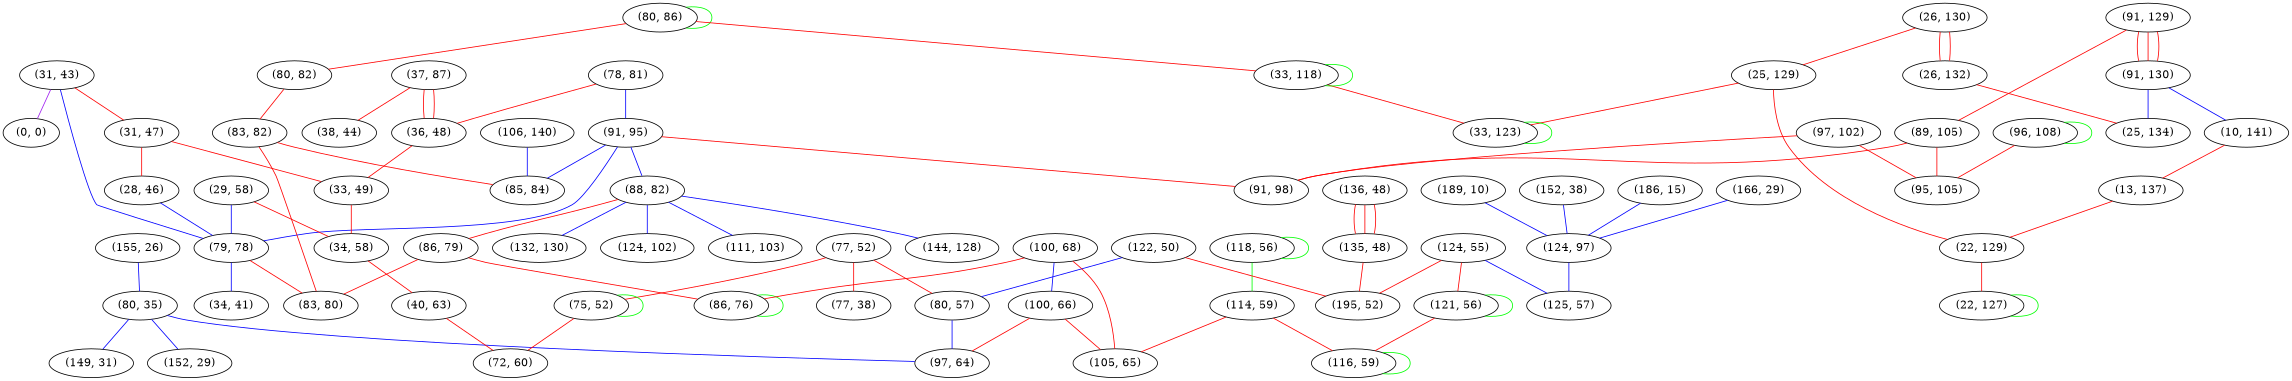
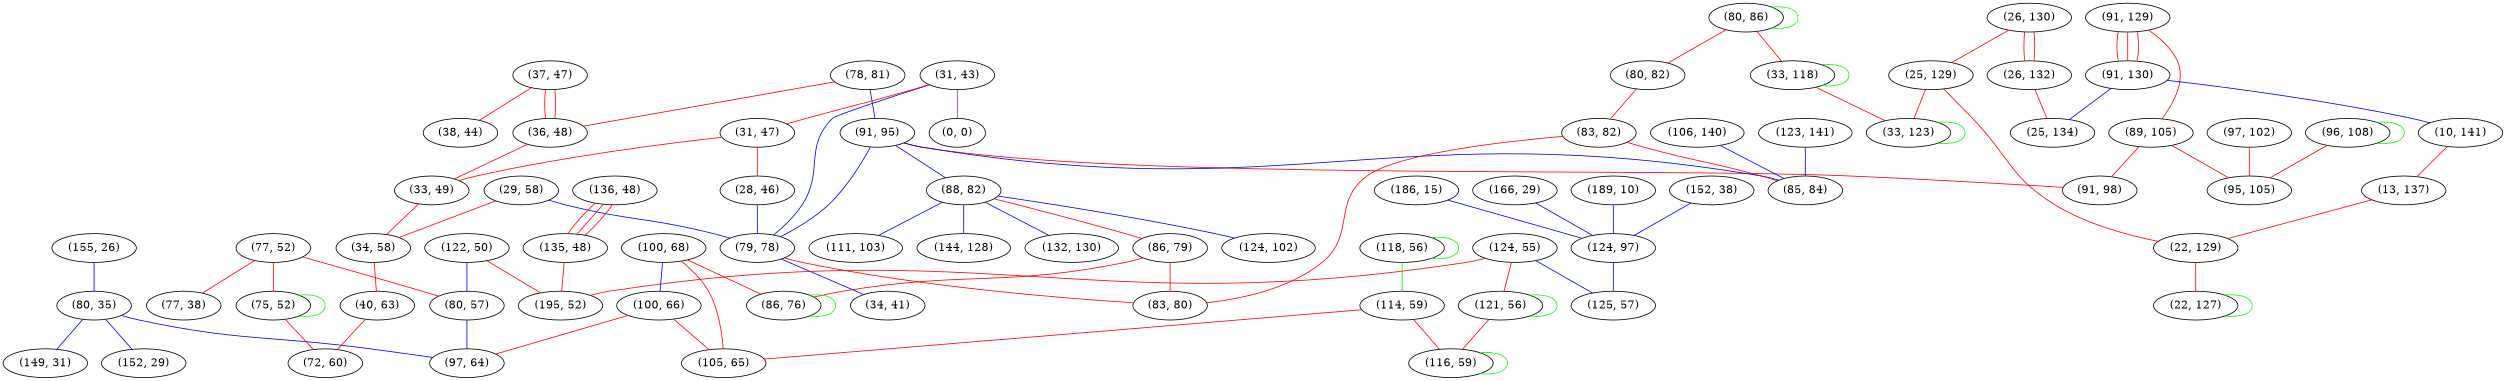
(429, 75) -> (550, 75)
none -> (1805, 133)
(1547, 152) -> none
